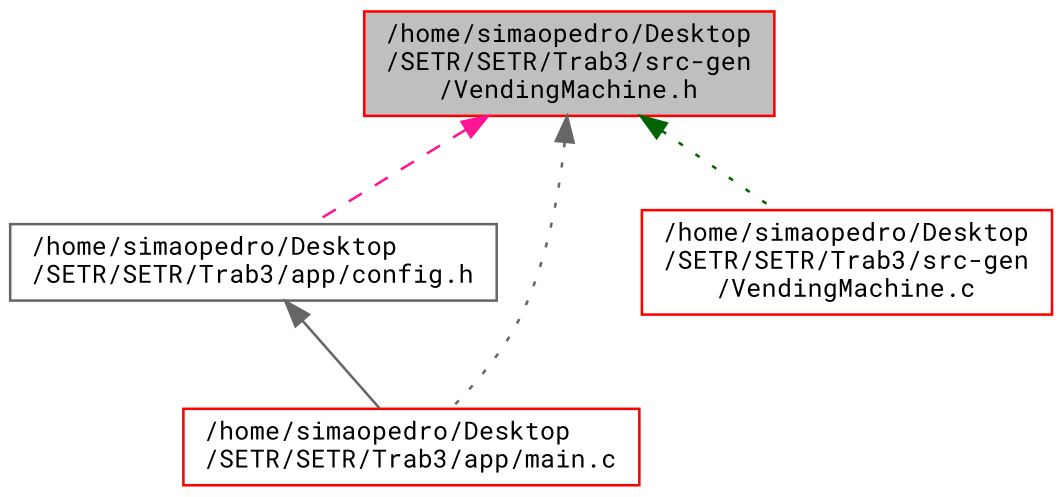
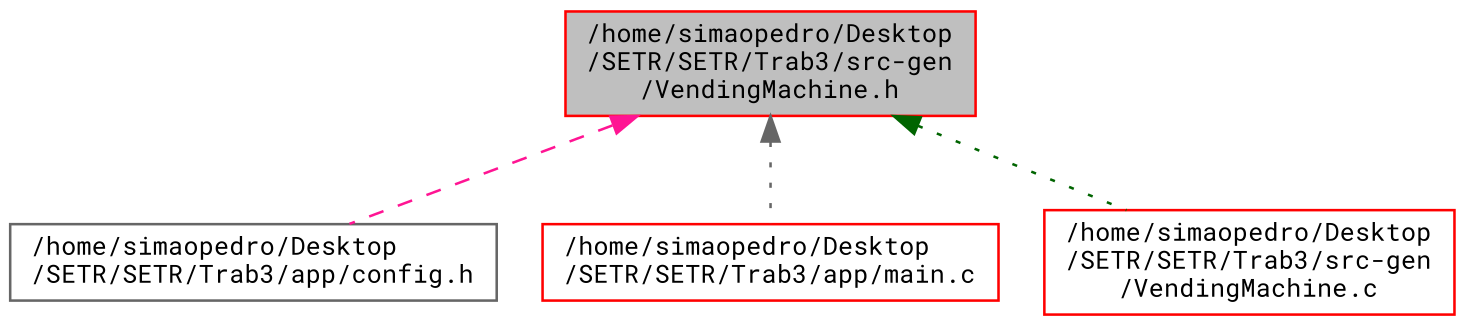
(341, 365) -> none
